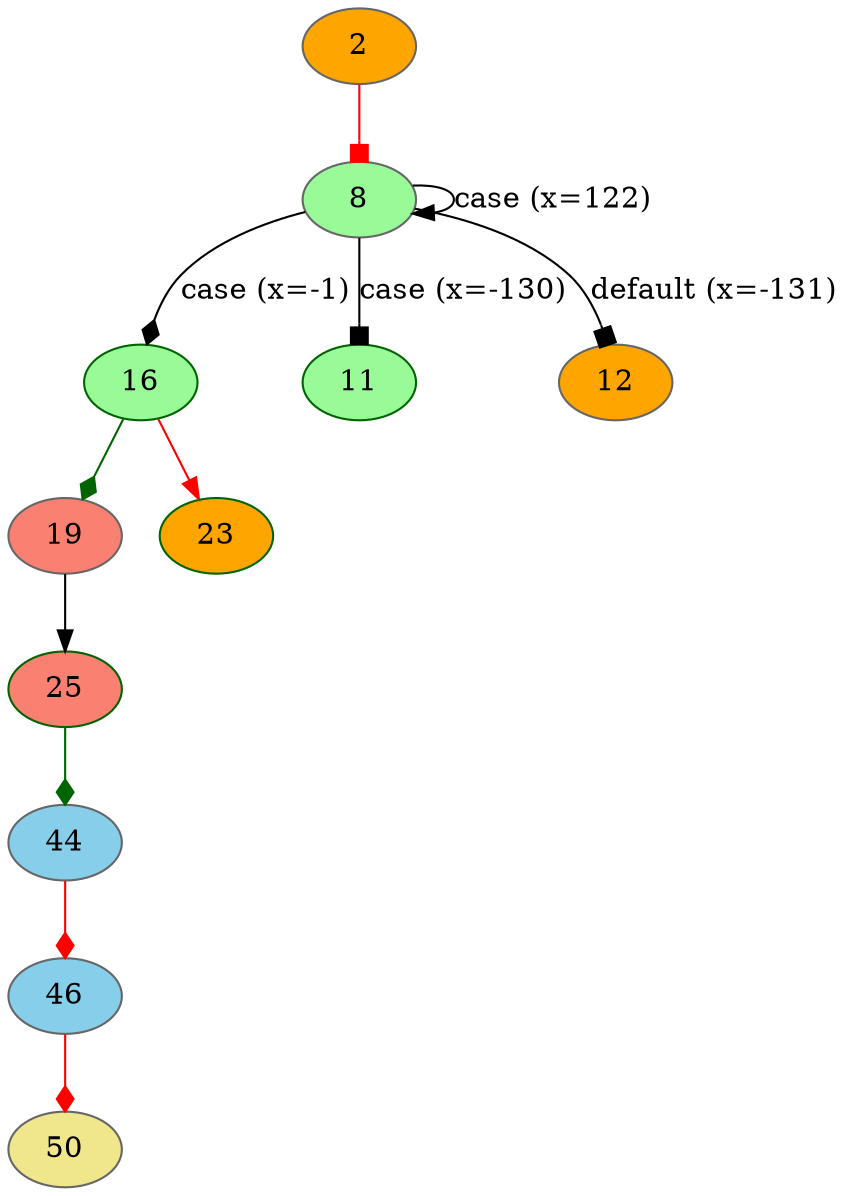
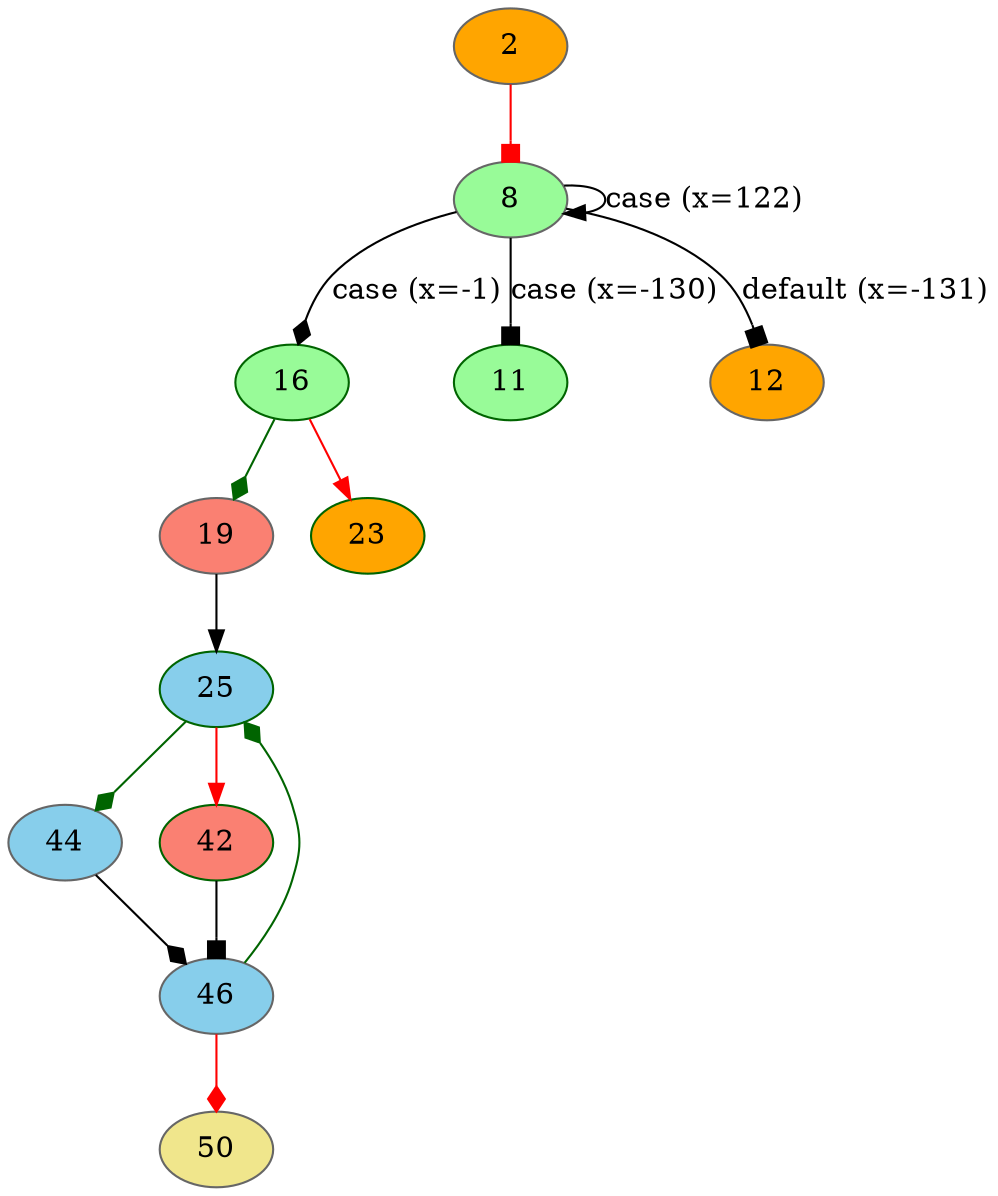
(65, 689) -> (216, 689)
none -> (216, 843)
none -> (298, 856)
(65, 907) -> (132, 910)
